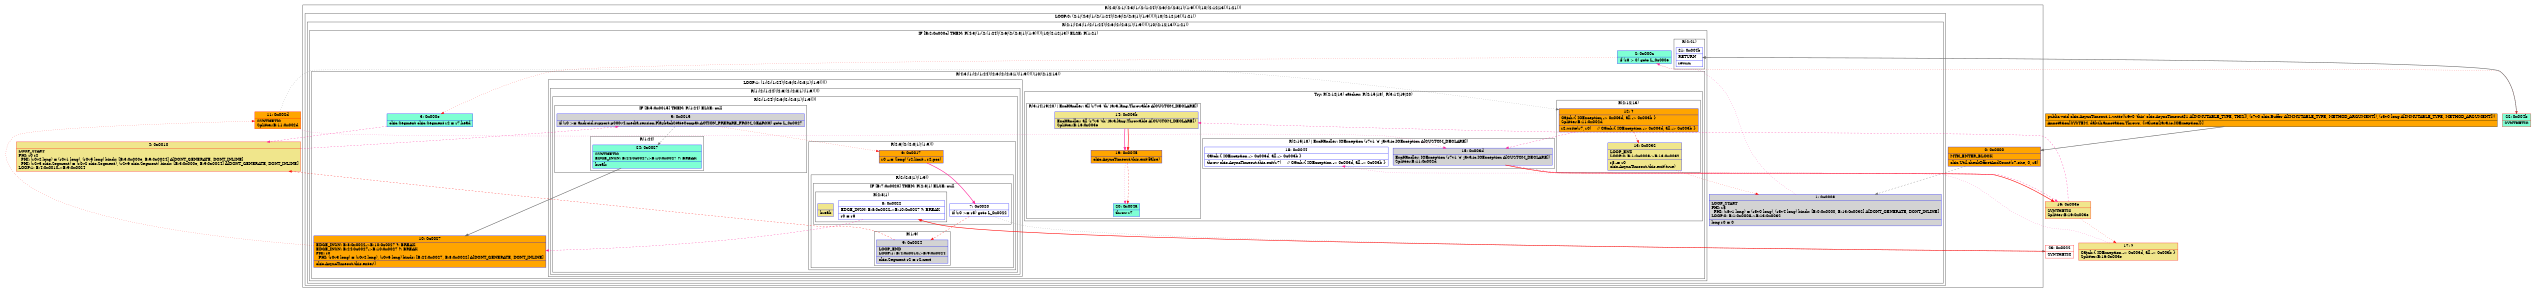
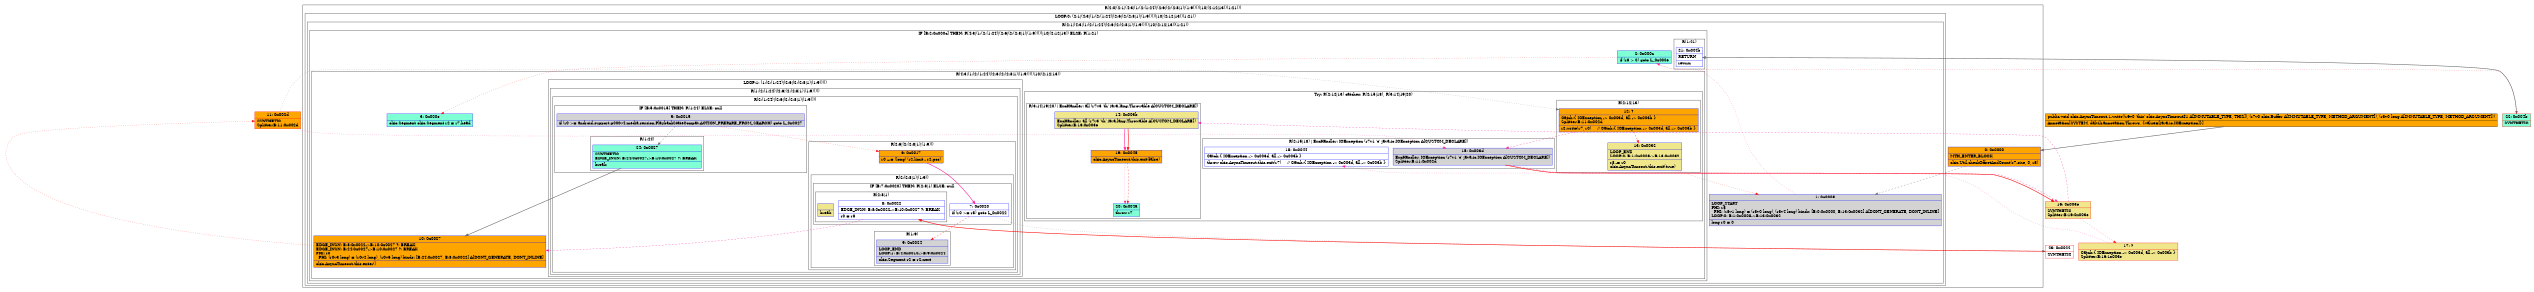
(1689, 42) -> (1689, 42)
(158, 157) -> none
(2101, 257) -> (2101, 257)
